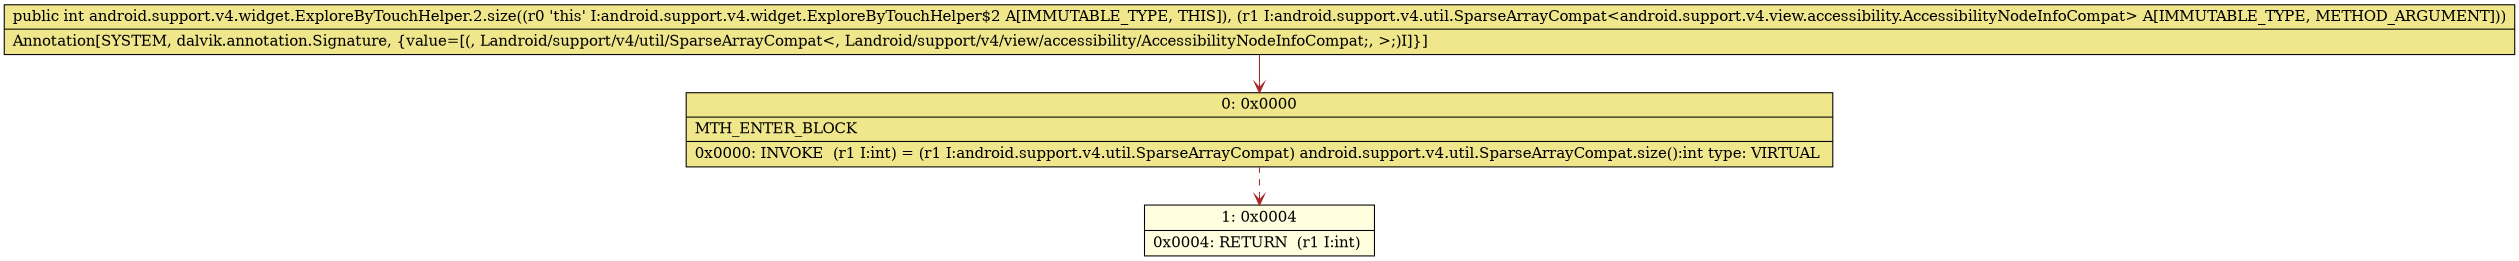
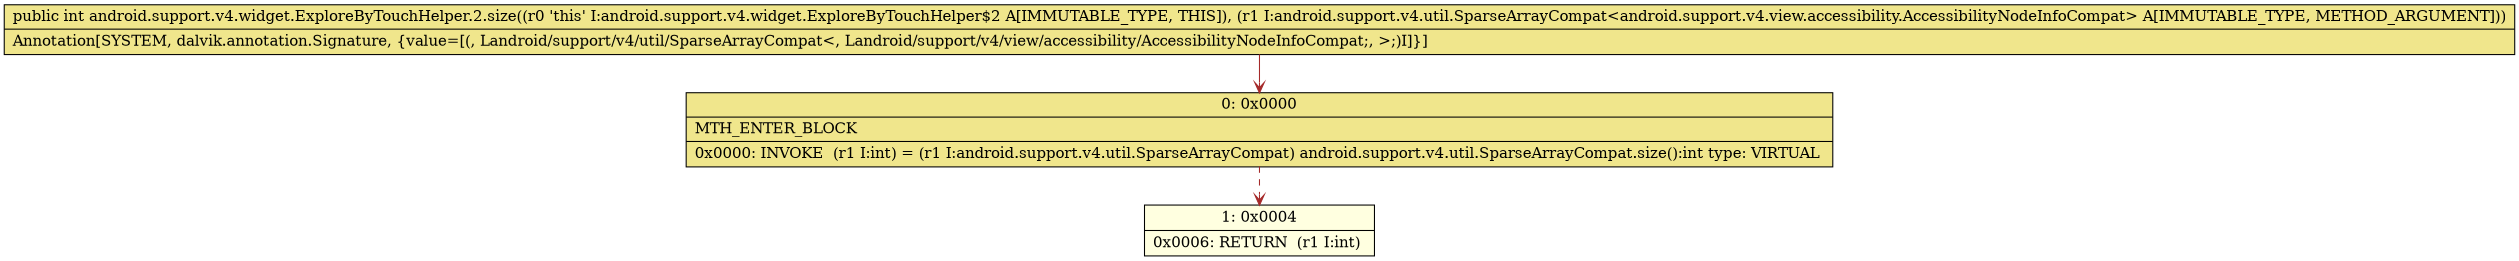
(1259, 243) -> (1259, 243)
